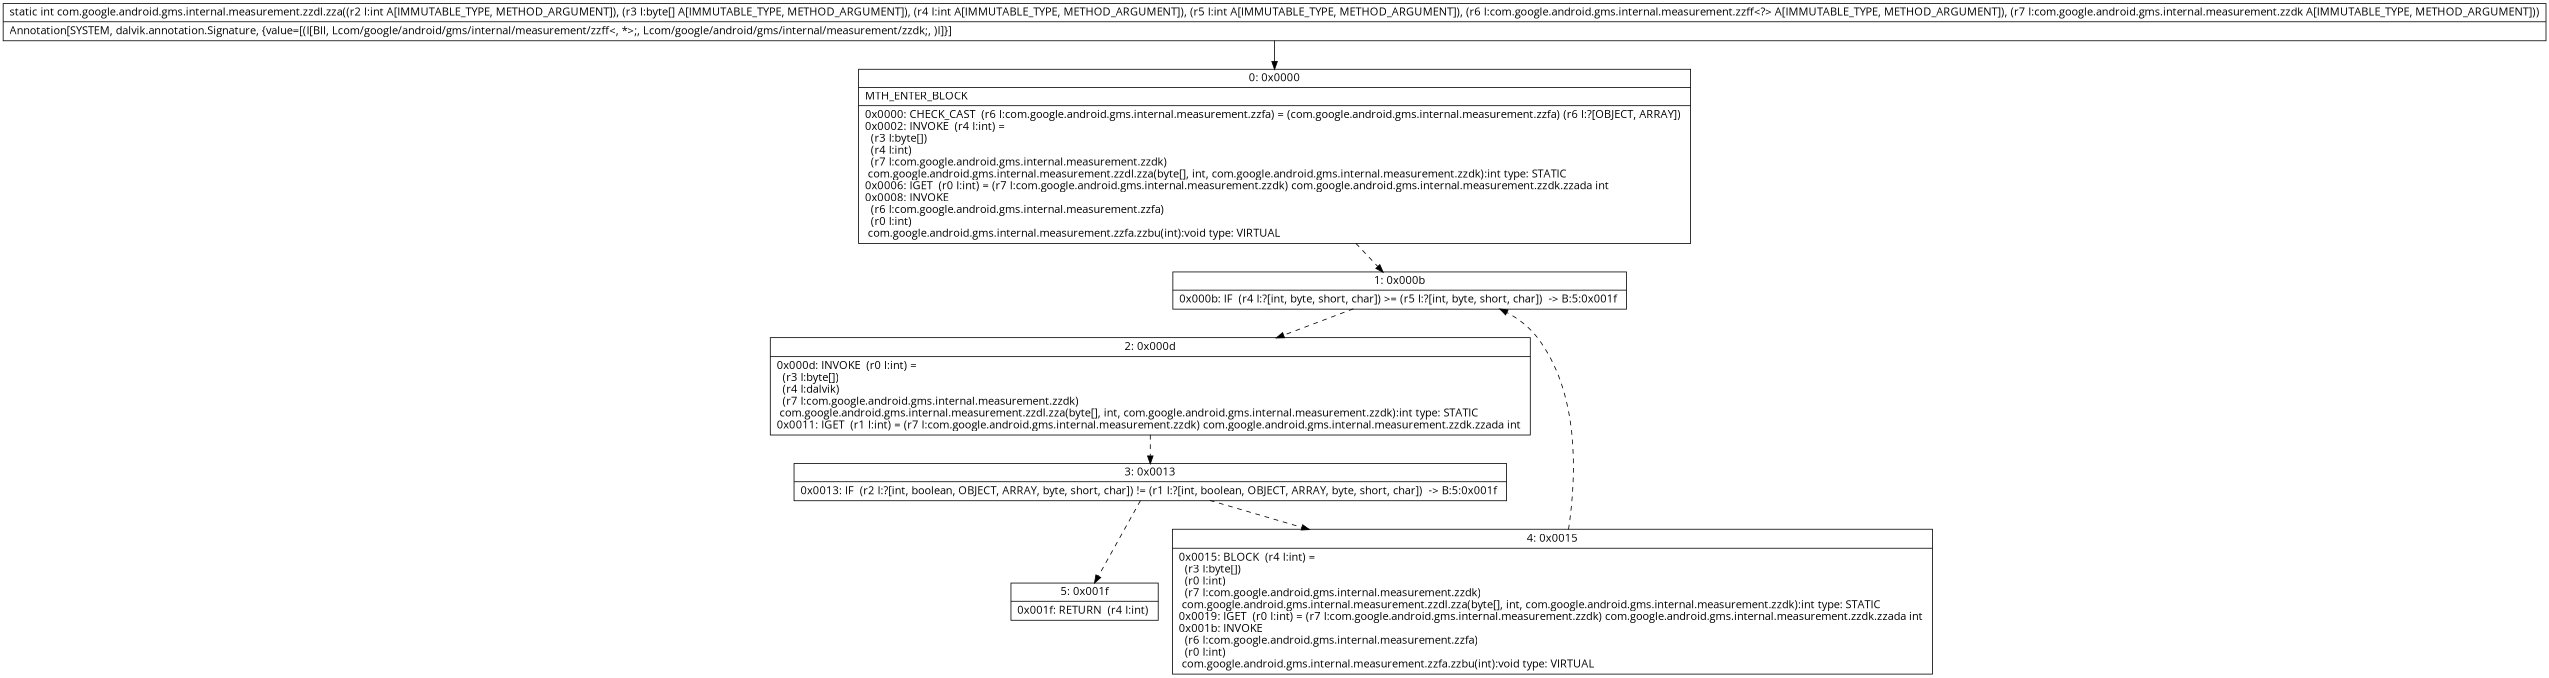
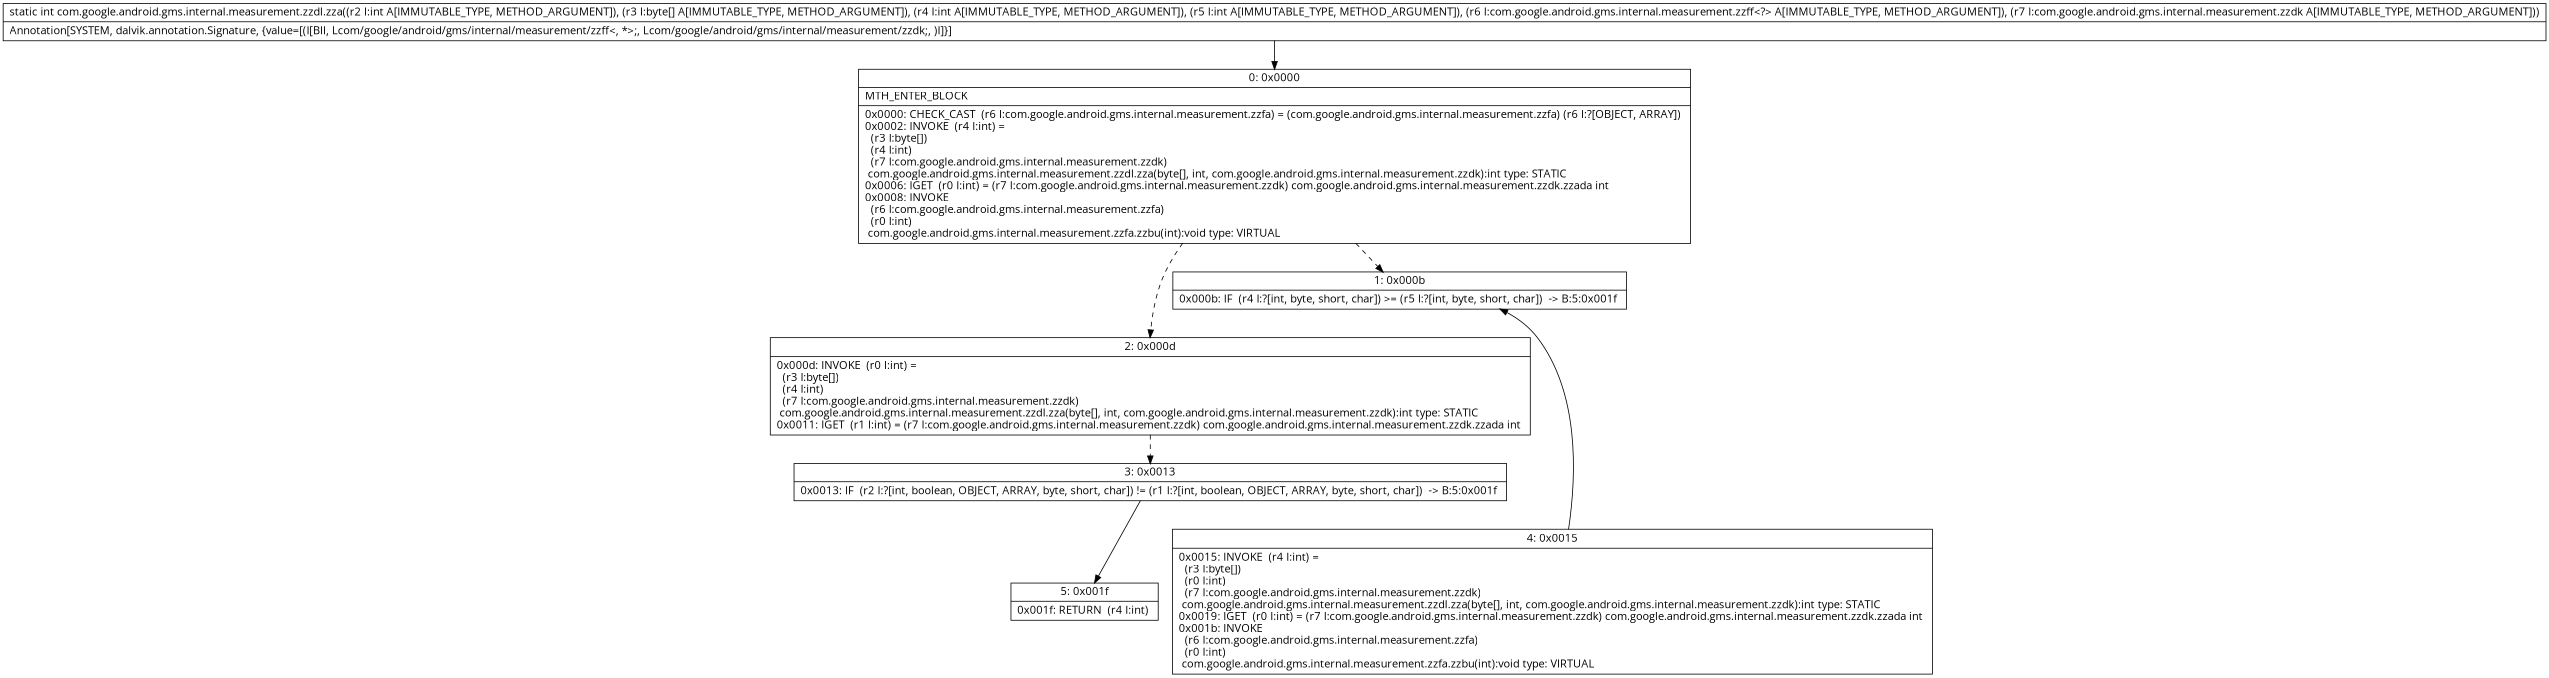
(1318, 322) -> (1160, 284)
(808, 390) -> (800, 390)
(1568, 411) -> (1568, 411)
(1256, 514) -> none
(1119, 538) -> (1119, 538)
(1249, 557) -> (1250, 557)
